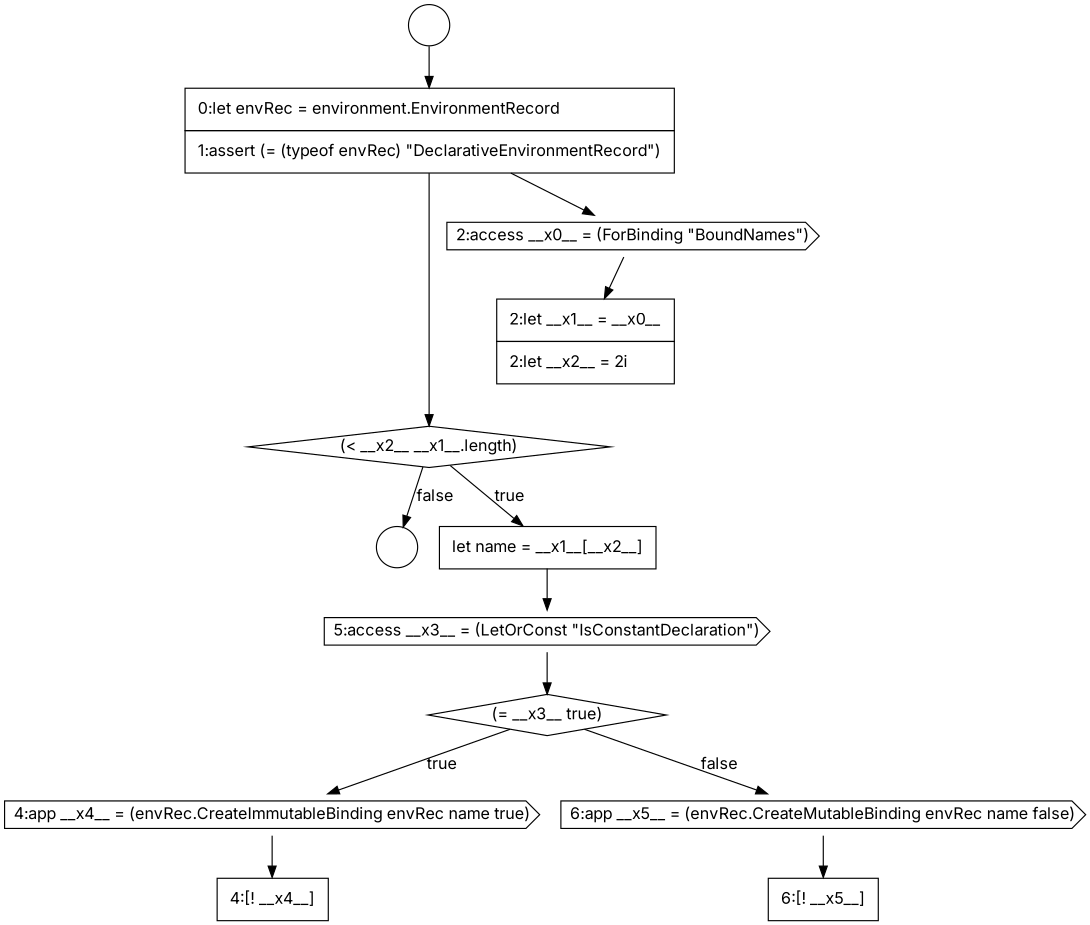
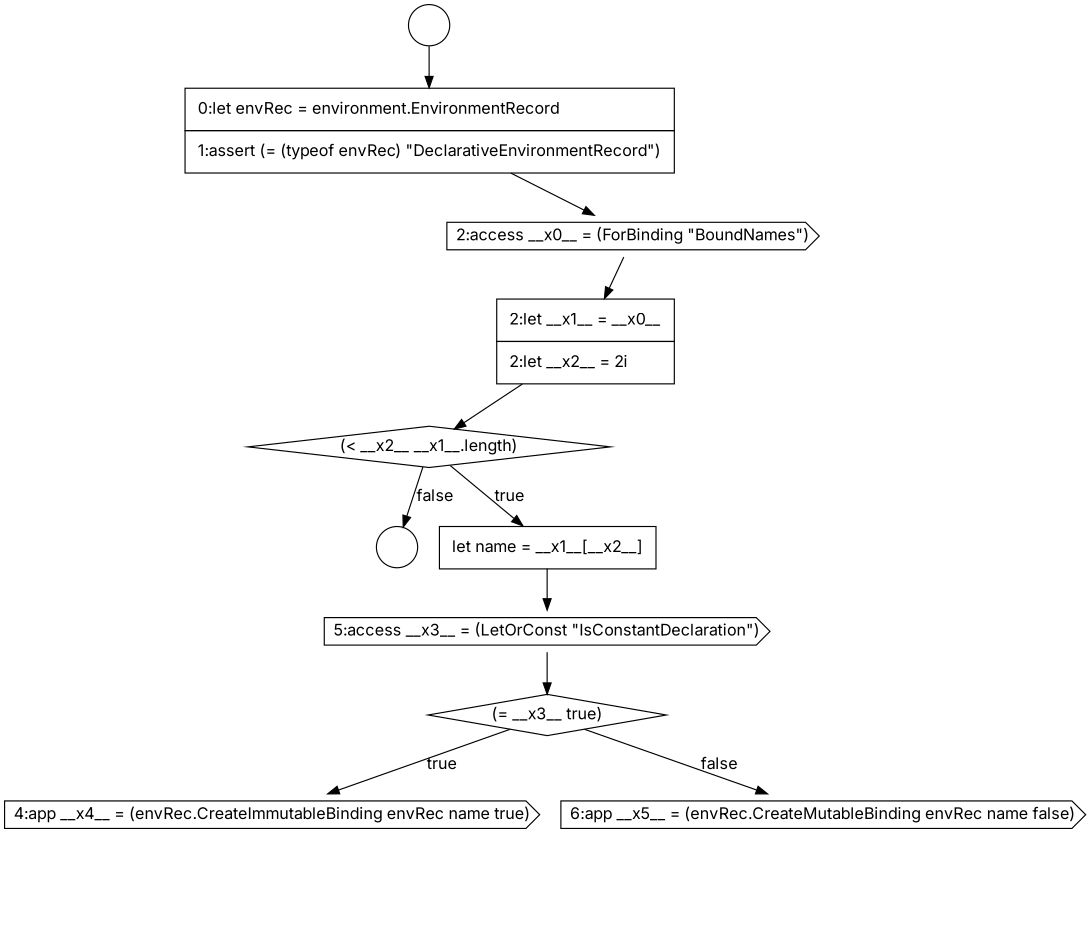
(429, 294) -> (493, 403)
(272, 899) -> none
(823, 899) -> none
